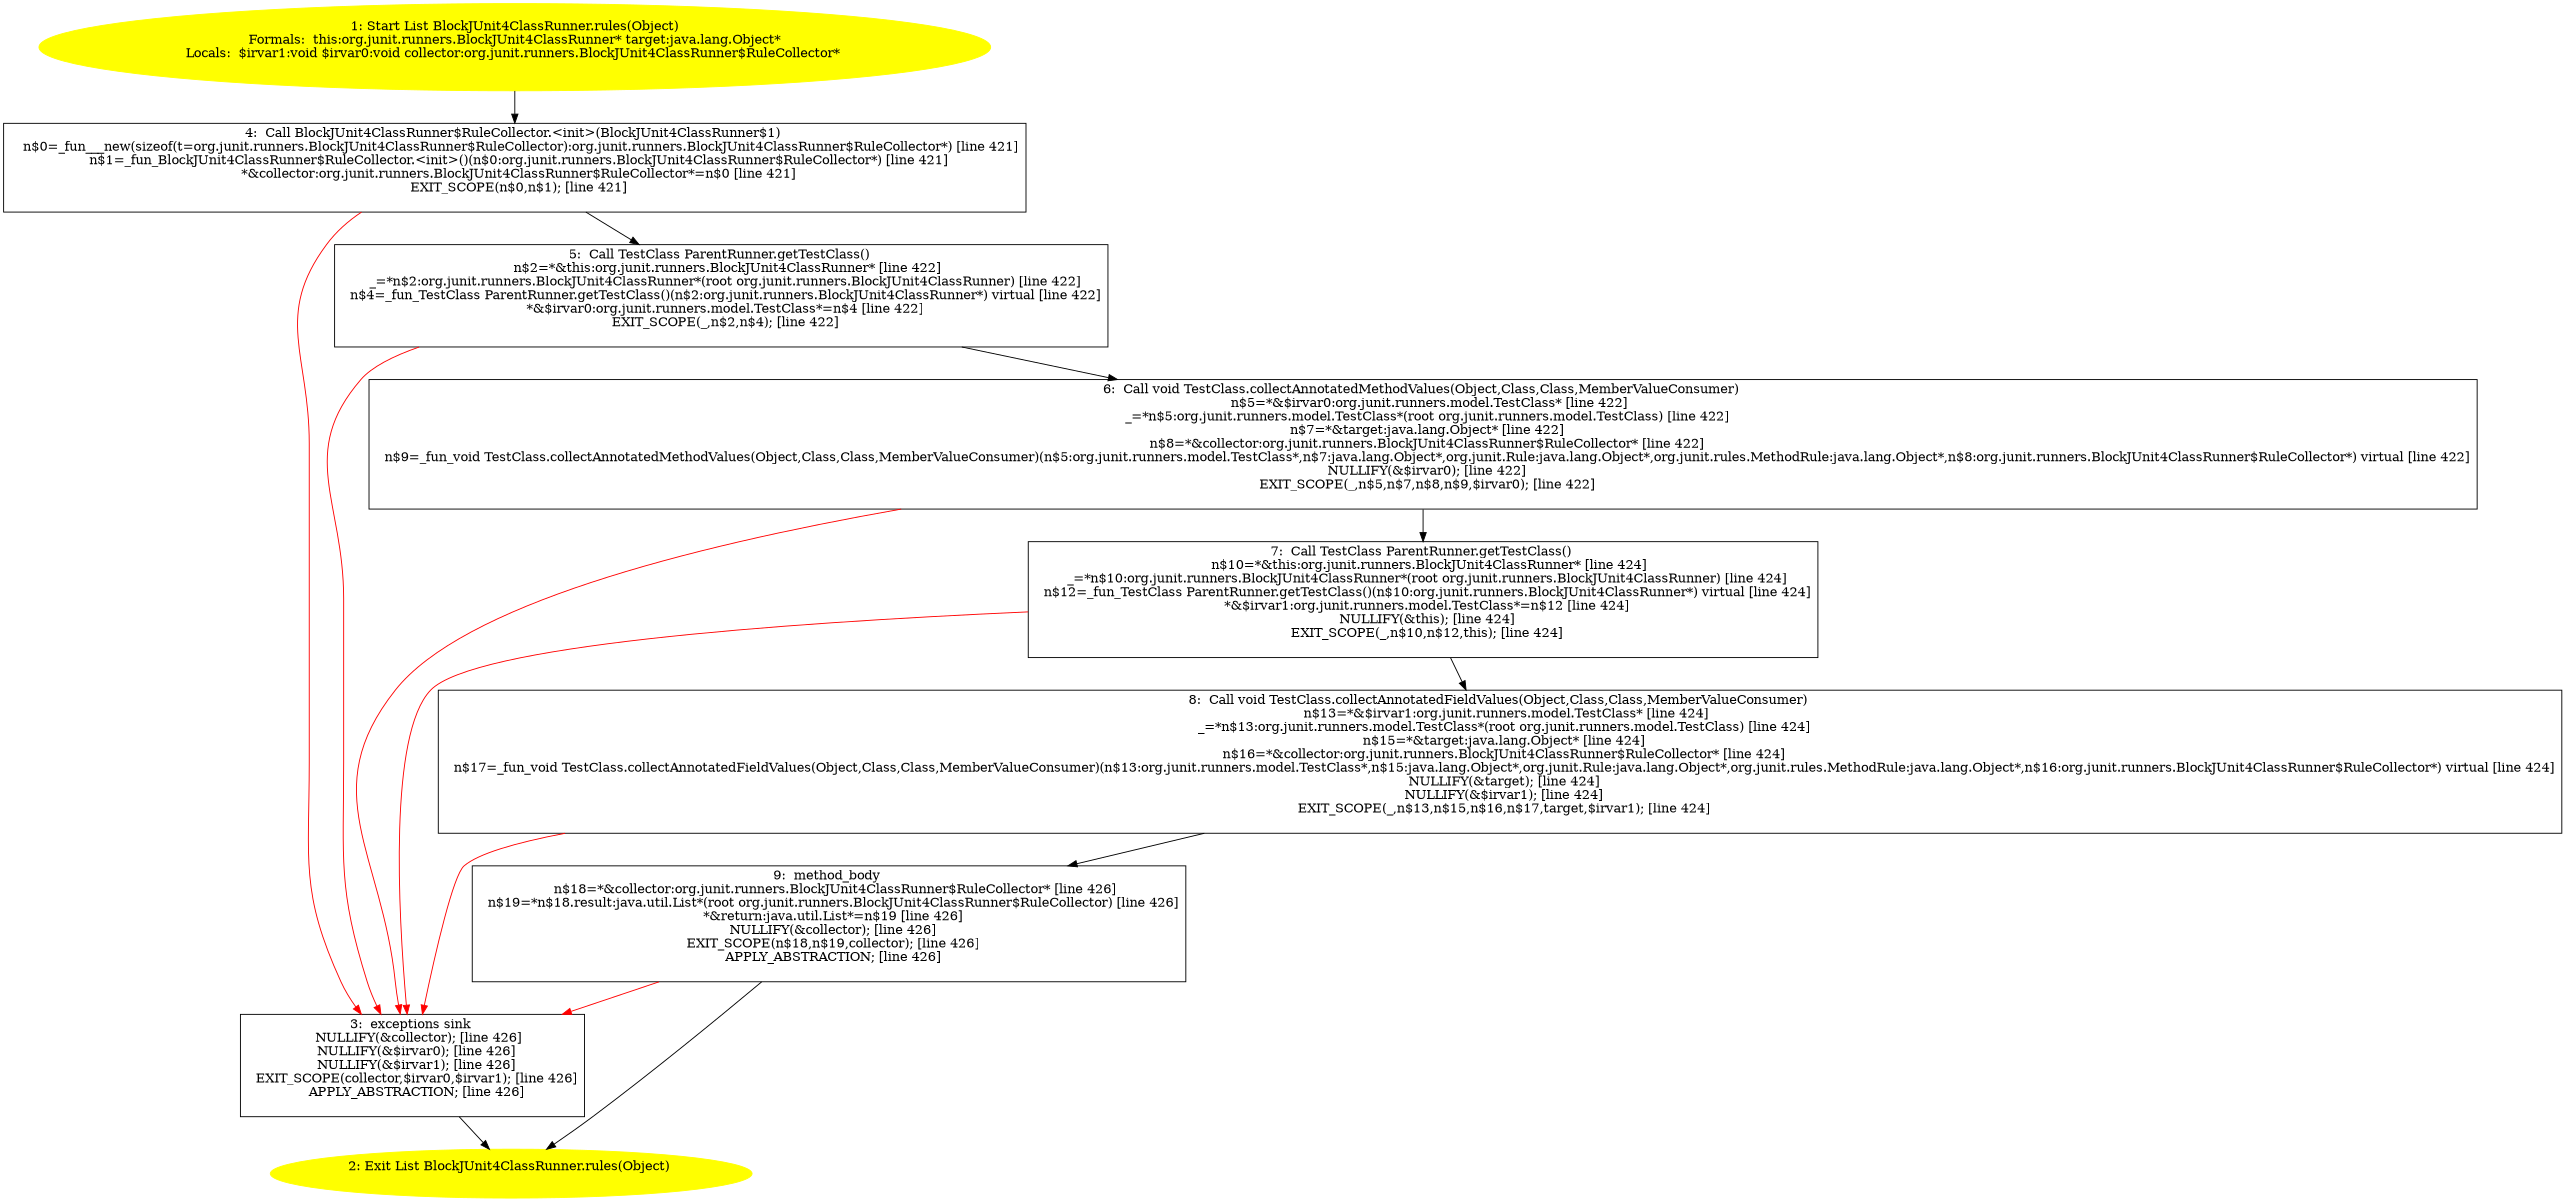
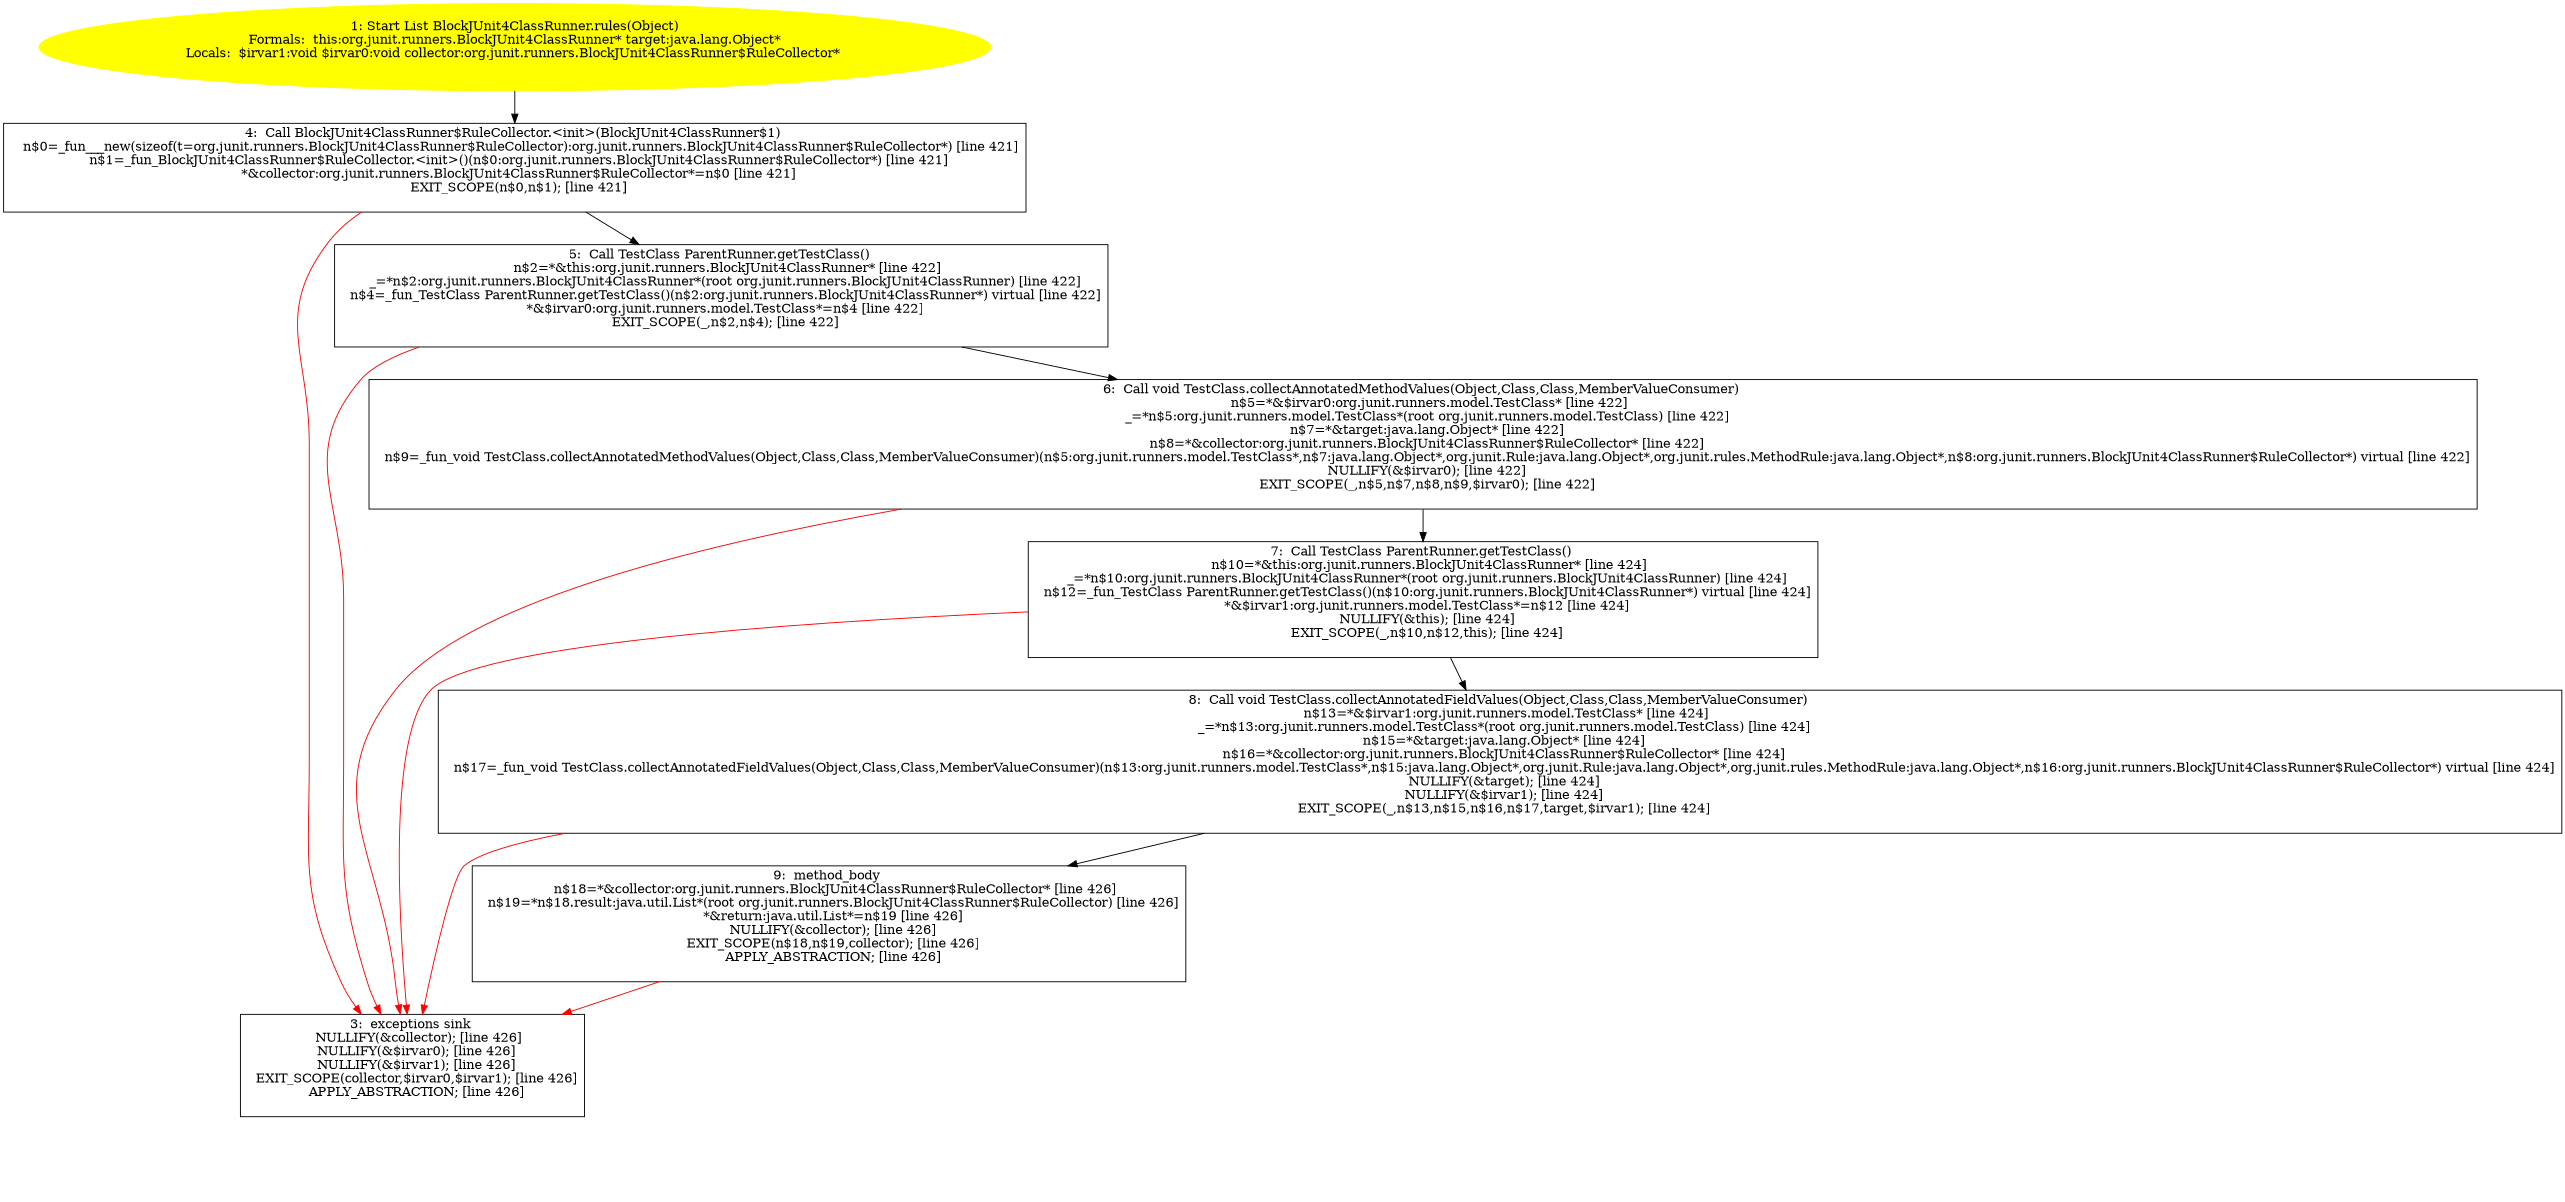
(511, 1174) -> none
